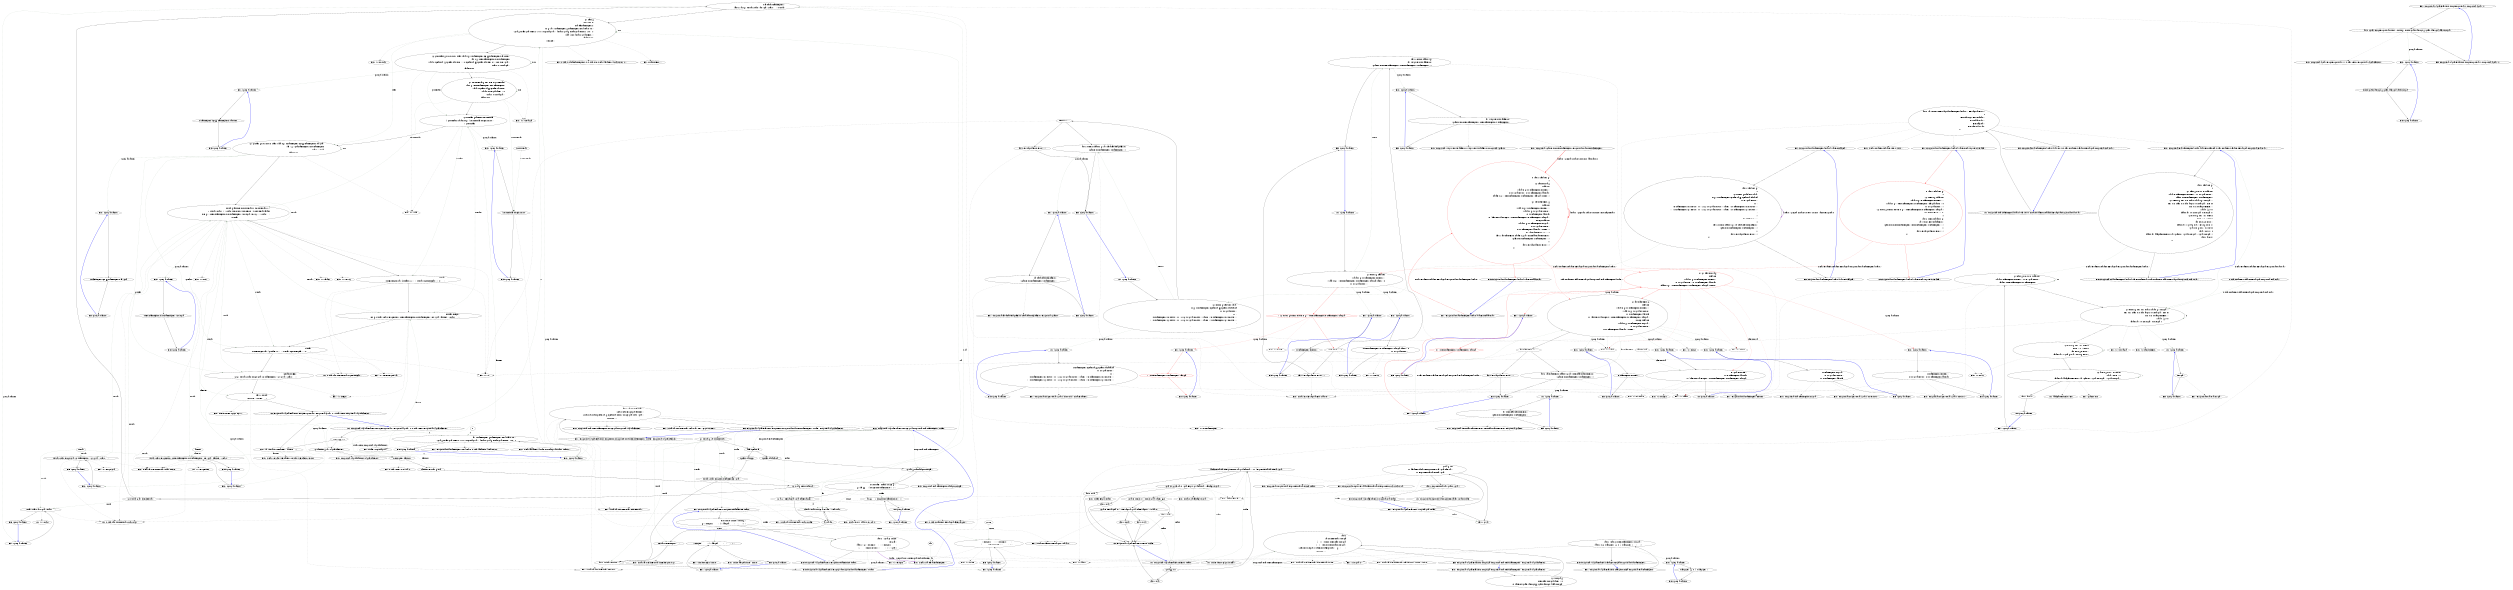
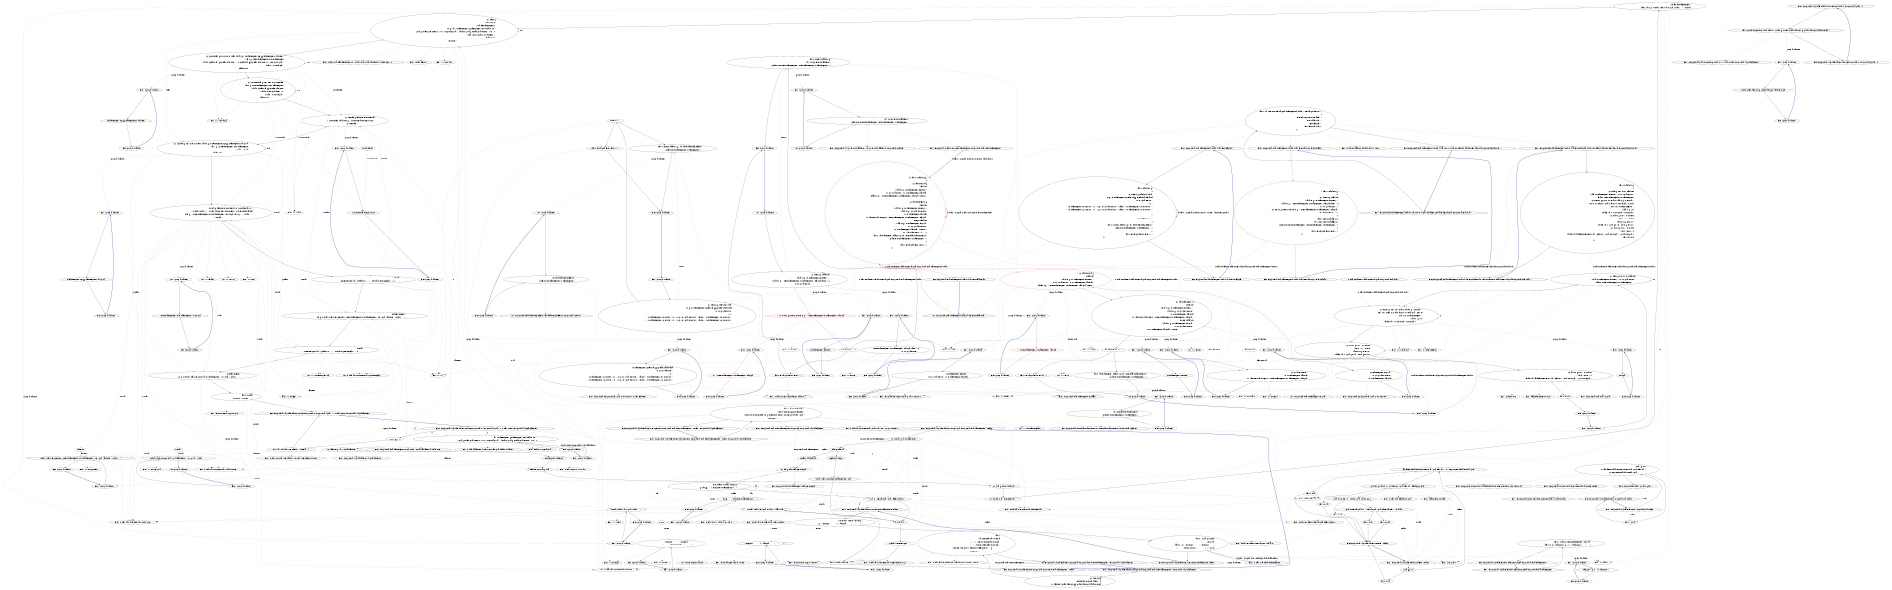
(931, 553) -> (749, 493)
(1151, 553) -> (1388, 553)
(1313, 563) -> none
